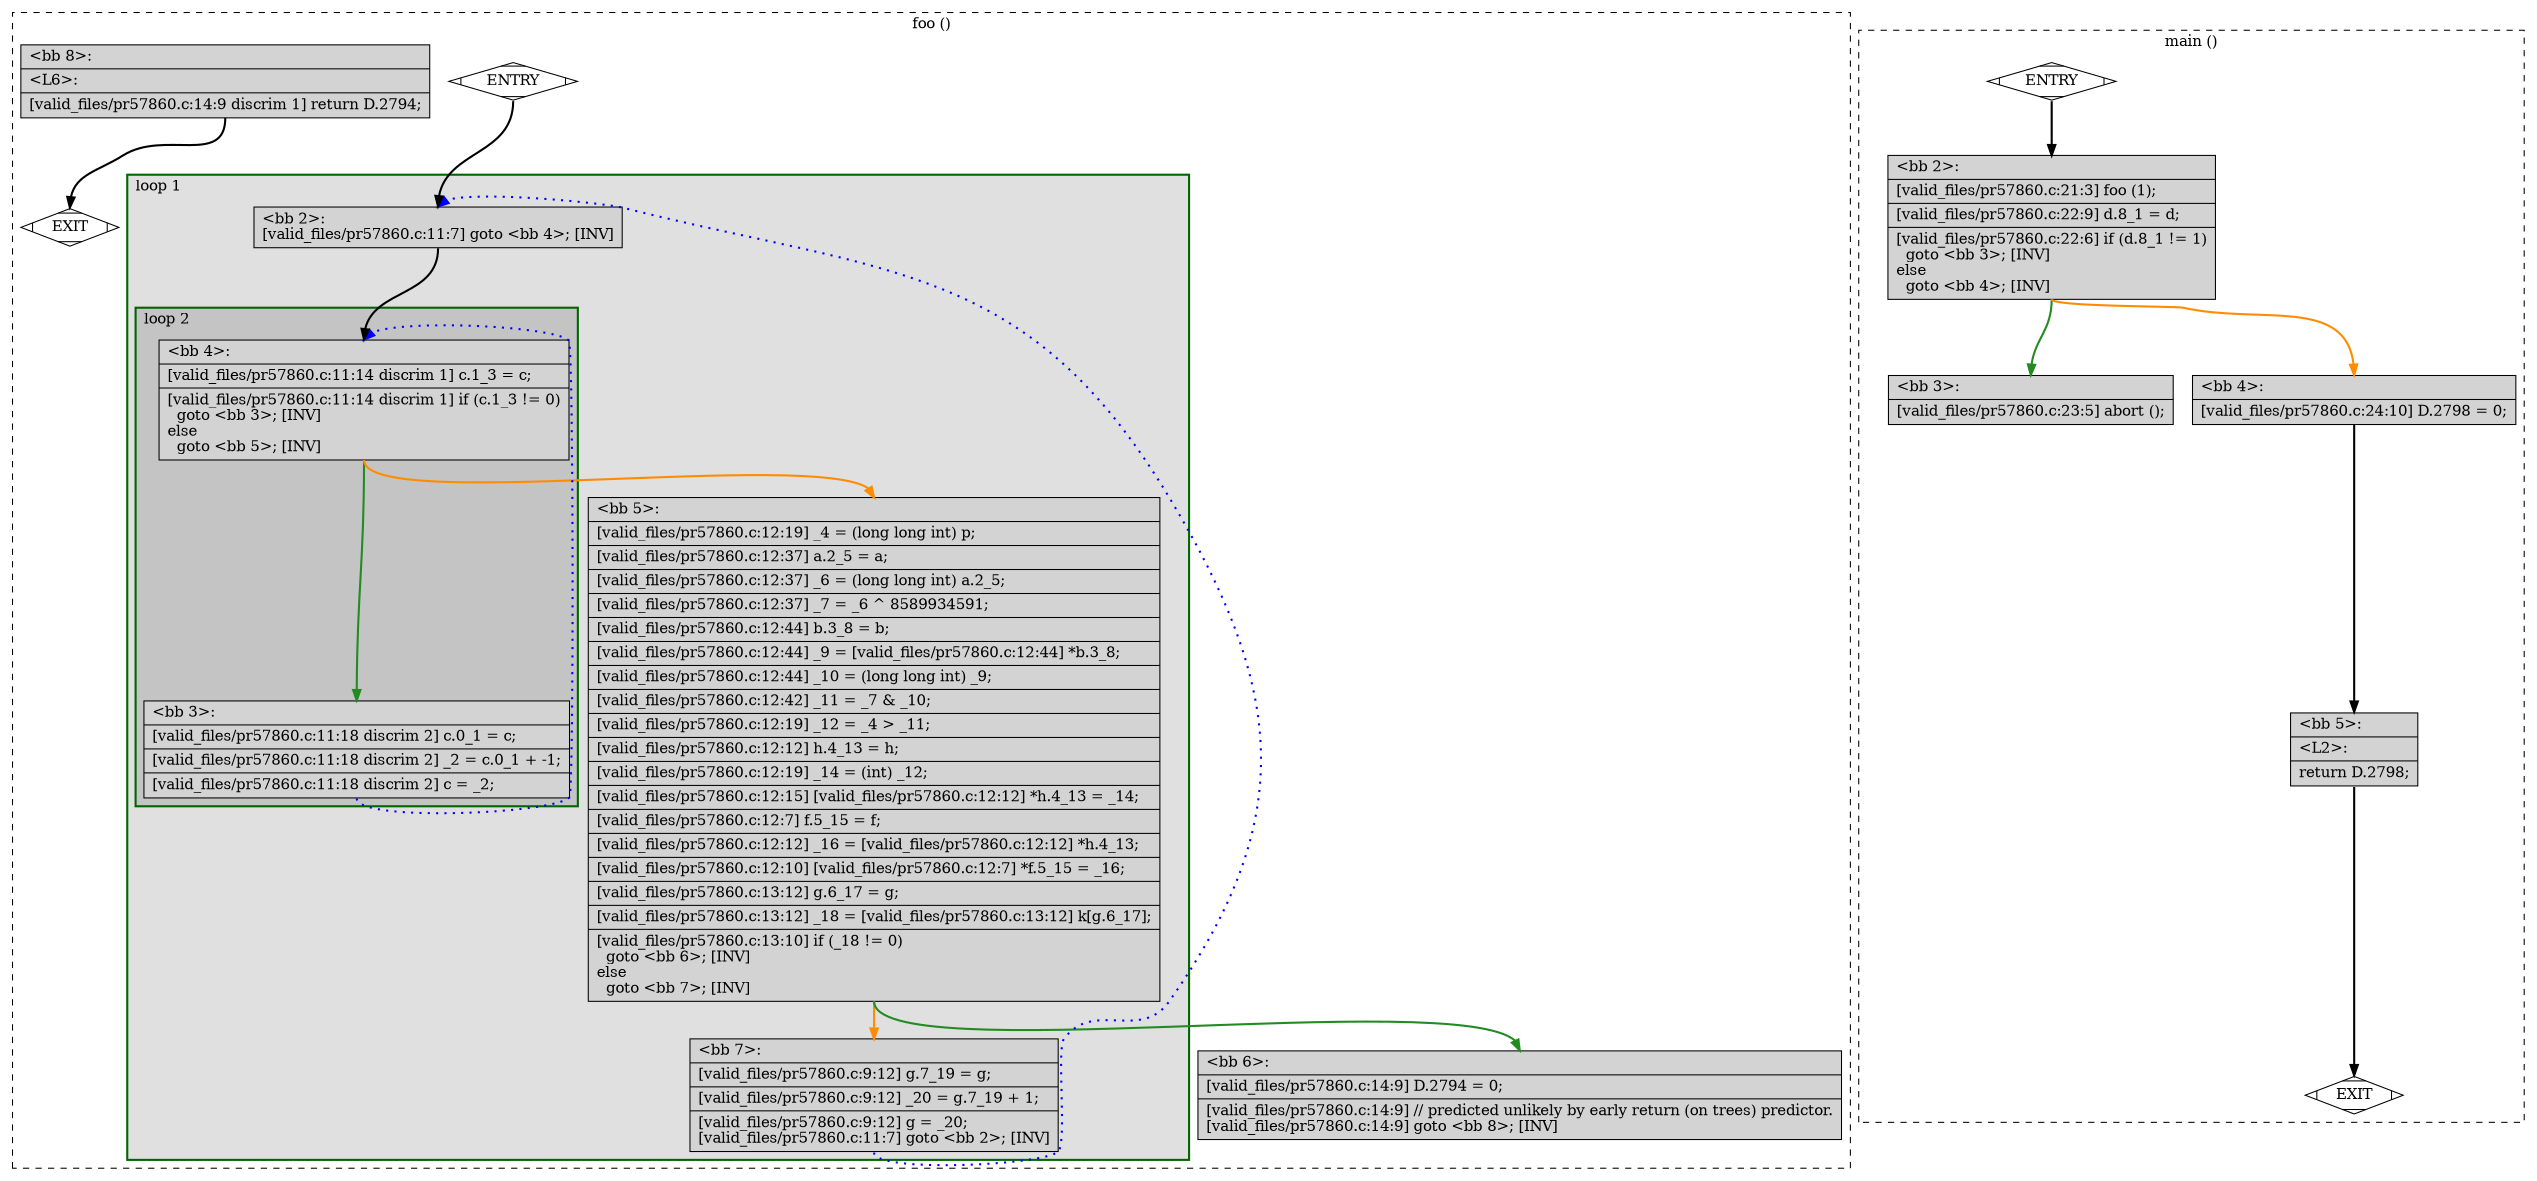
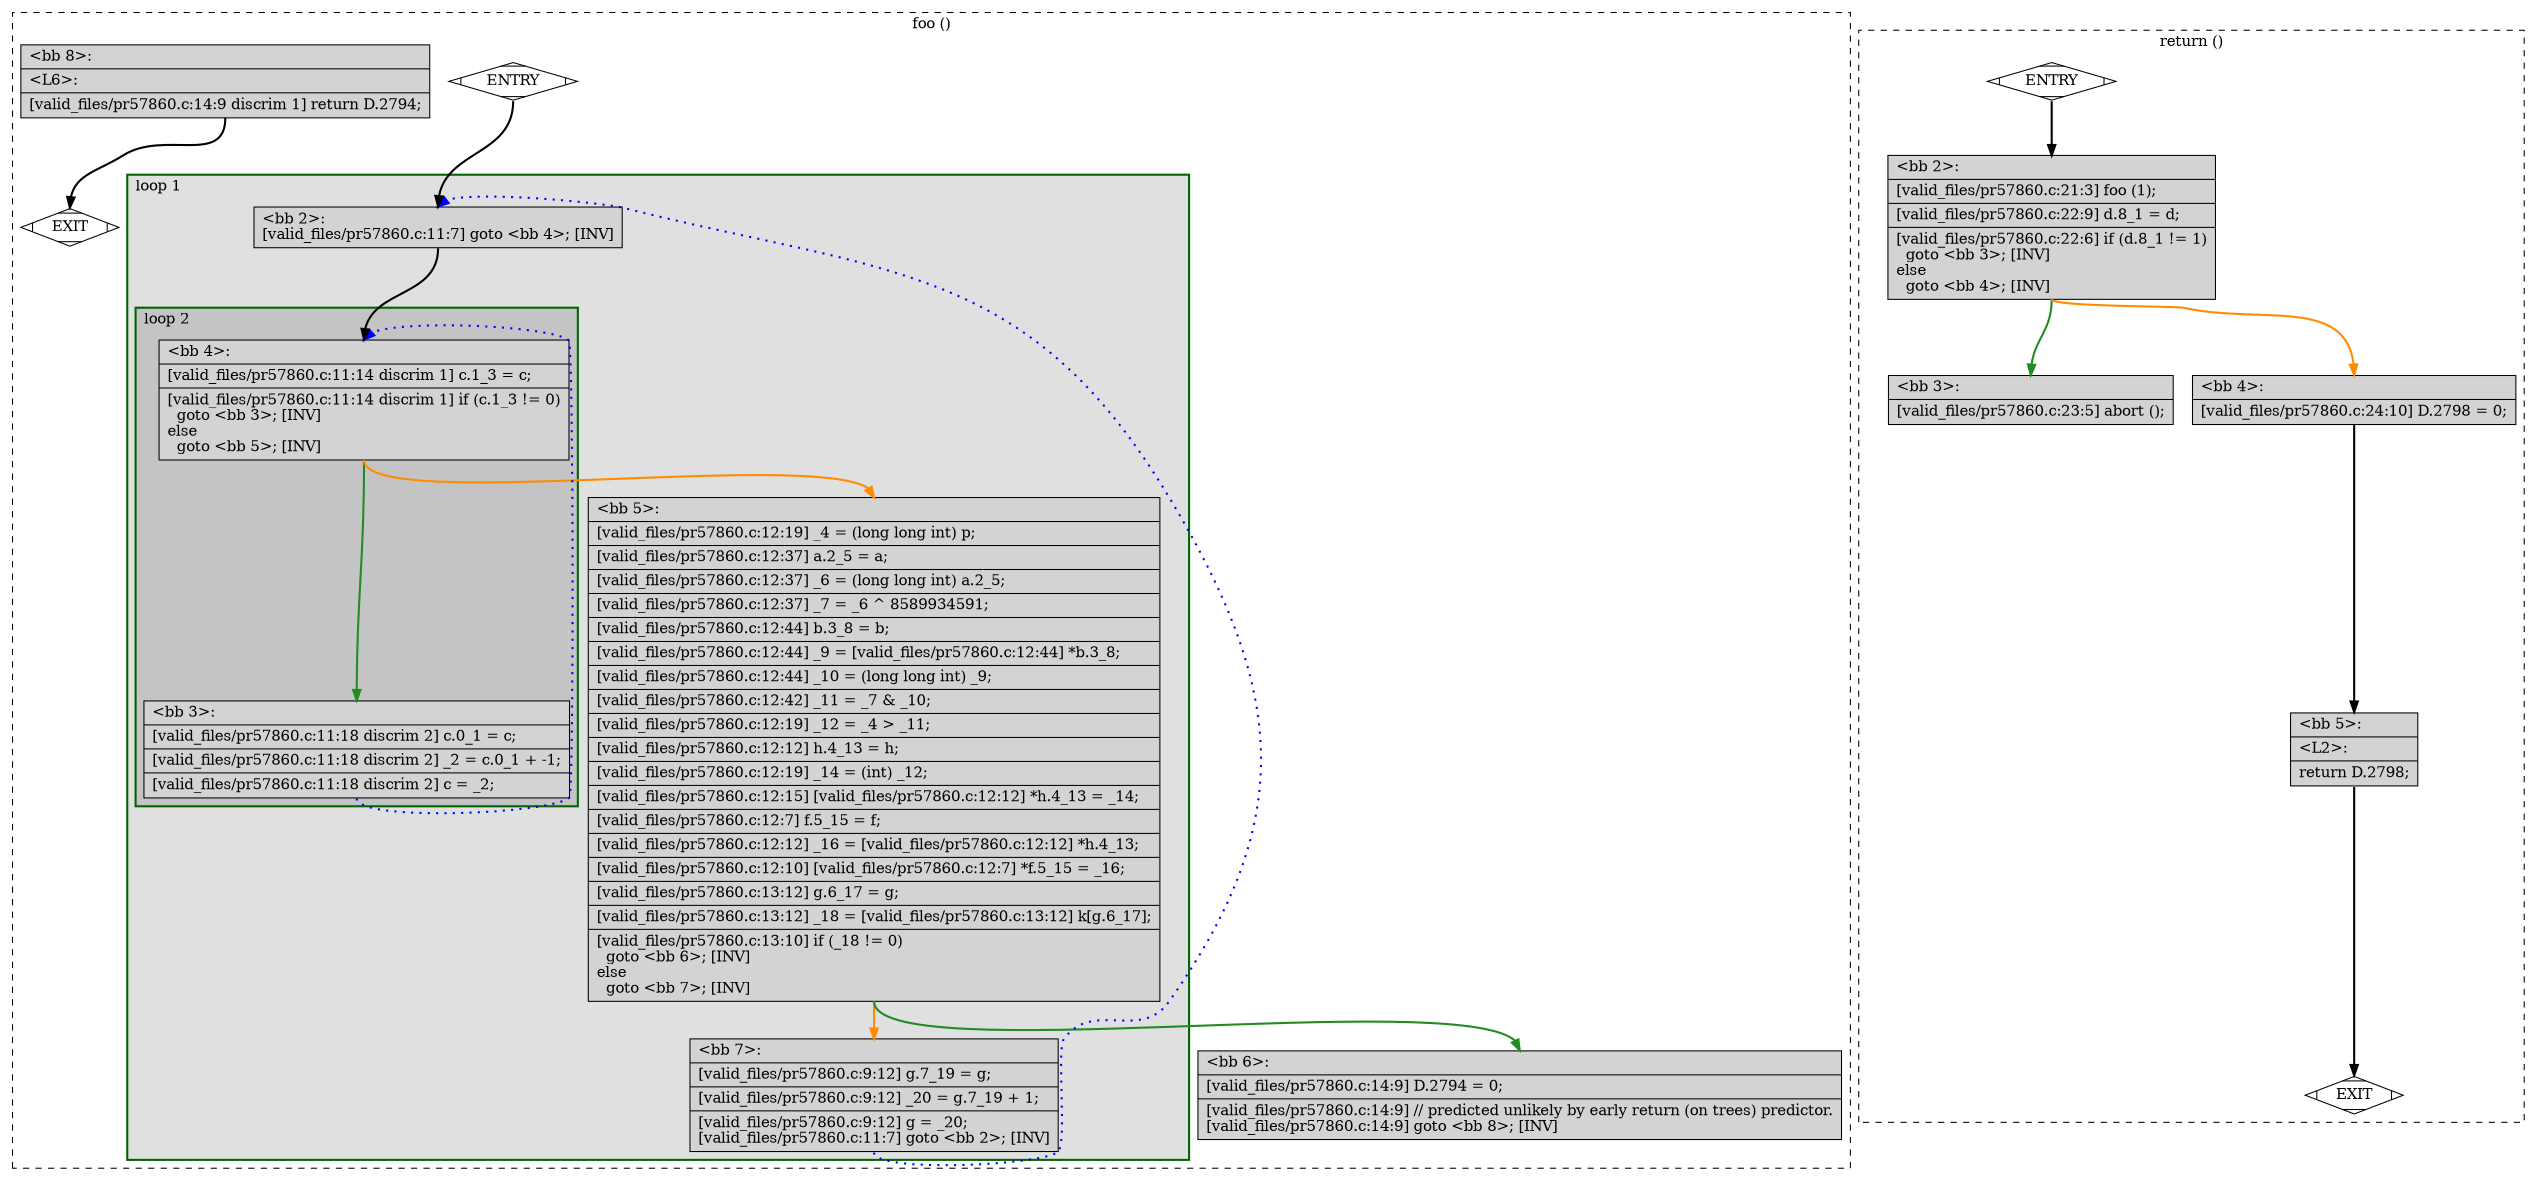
(2191, 42) -> (2191, 42)
